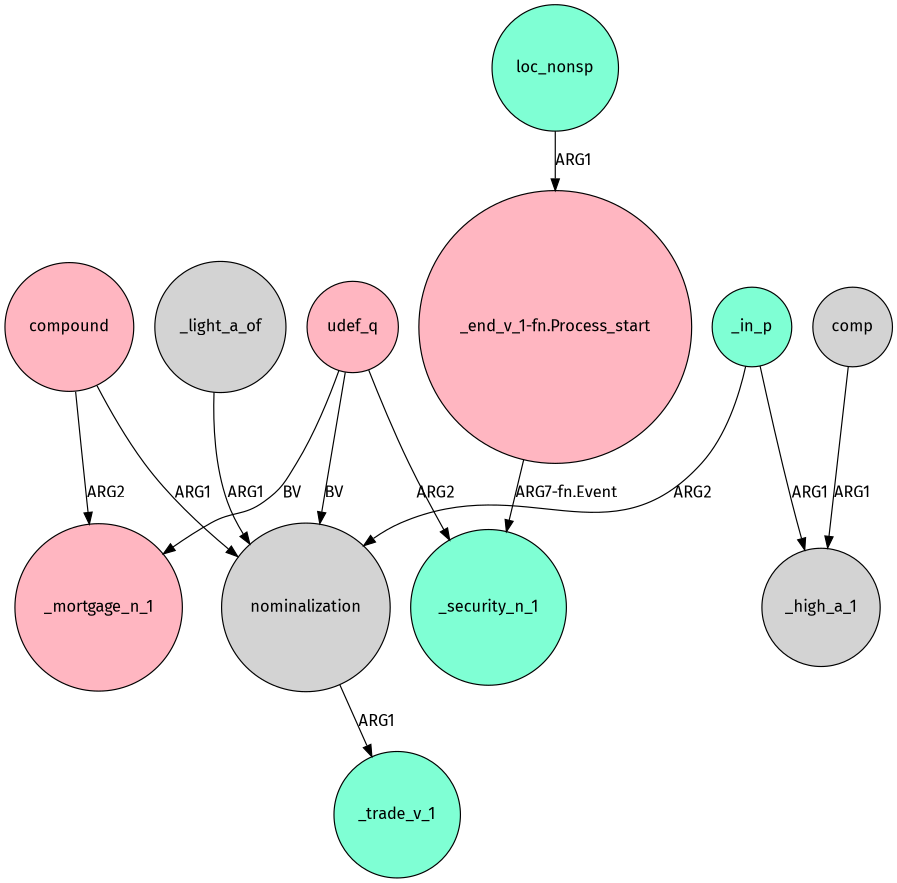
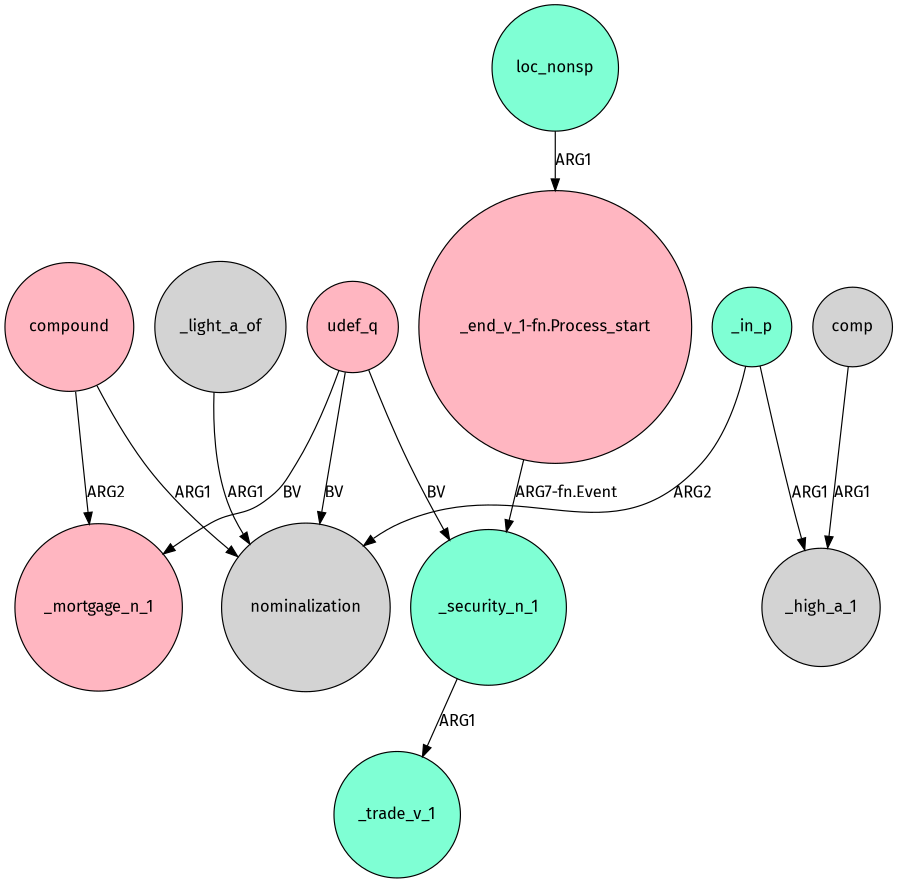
(436, 493) -> (436, 493)
(353, 715) -> (442, 712)
